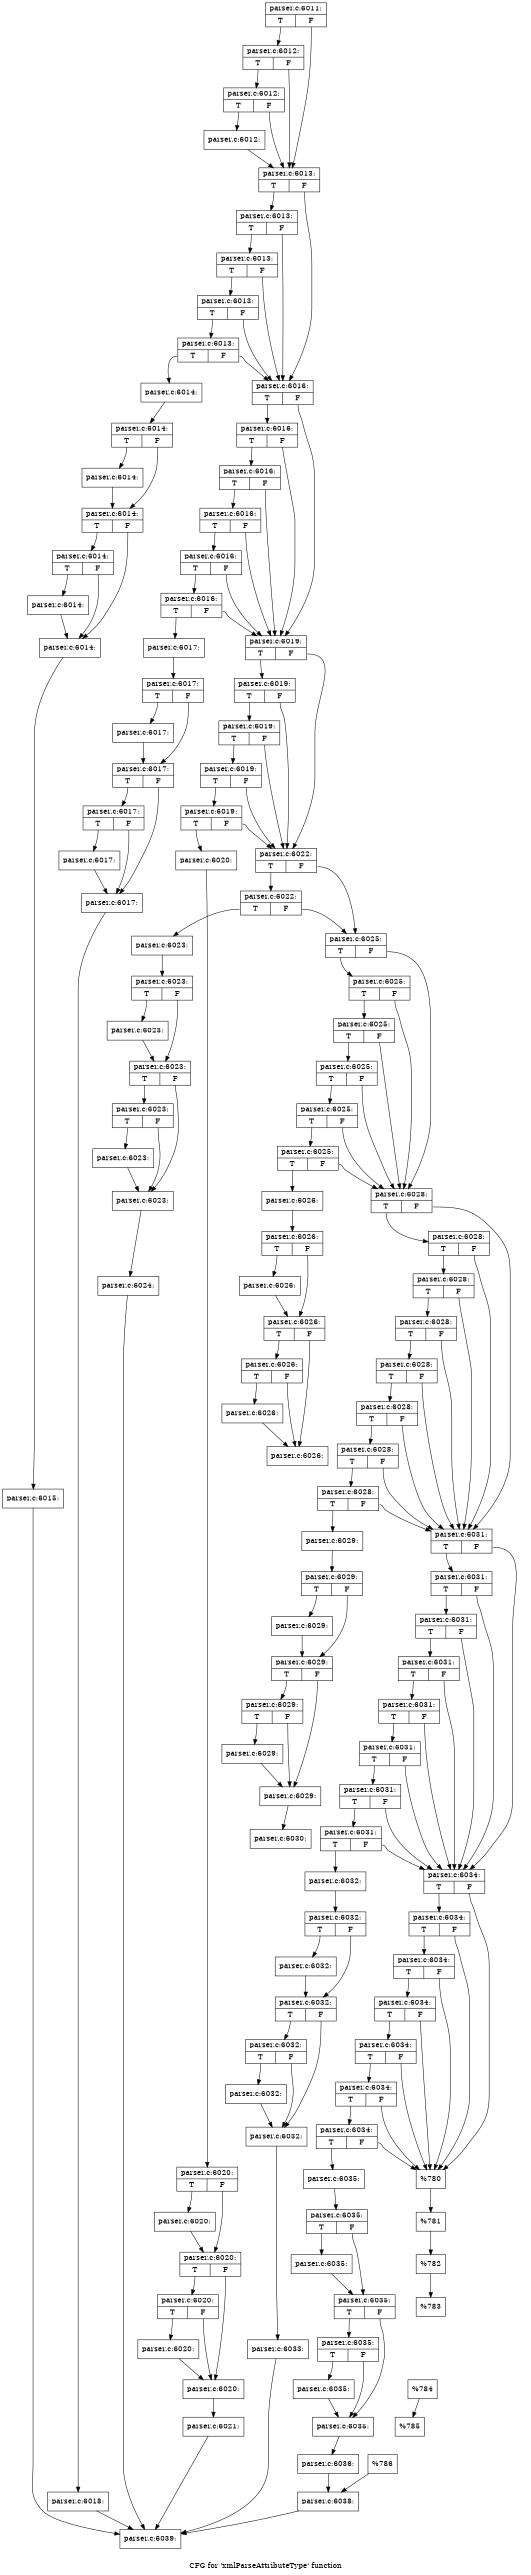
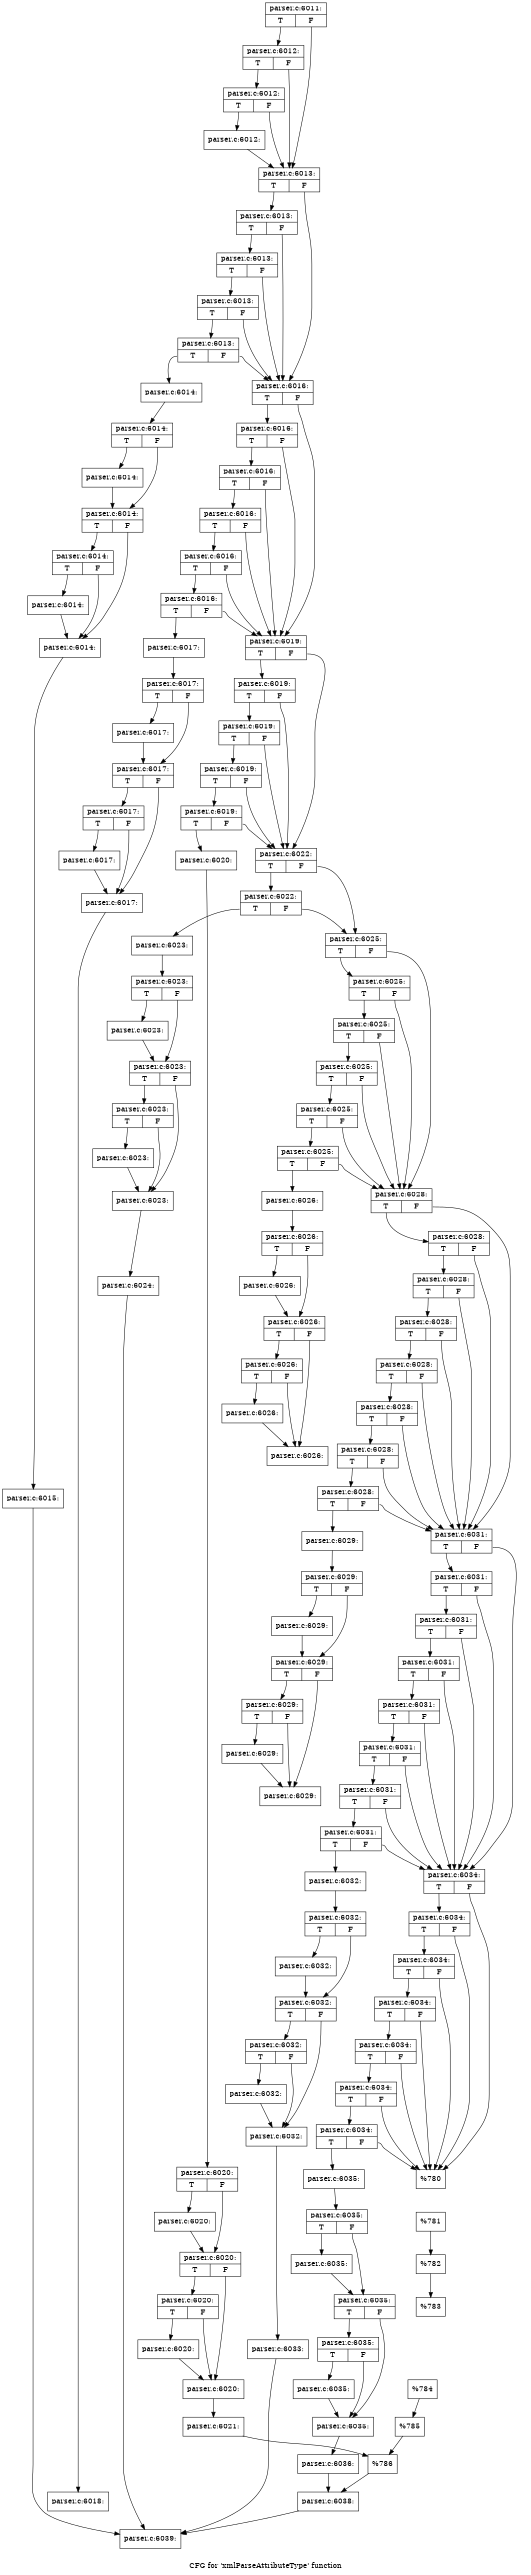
(281, 1839) -> none
(431, 2198) -> none
none -> (398, 2443)
(183, 2481) -> (303, 2444)
(112, 2519) -> none
